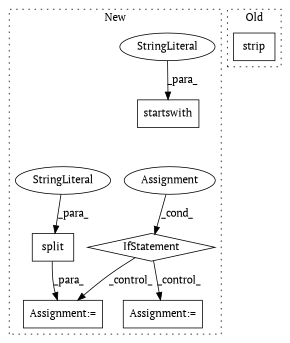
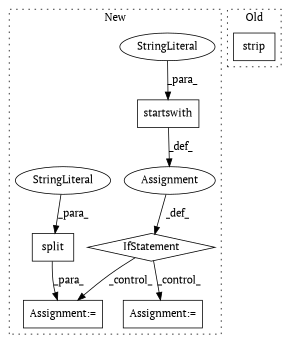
none -> (169, 143)
(177, 214) -> (177, 214)
